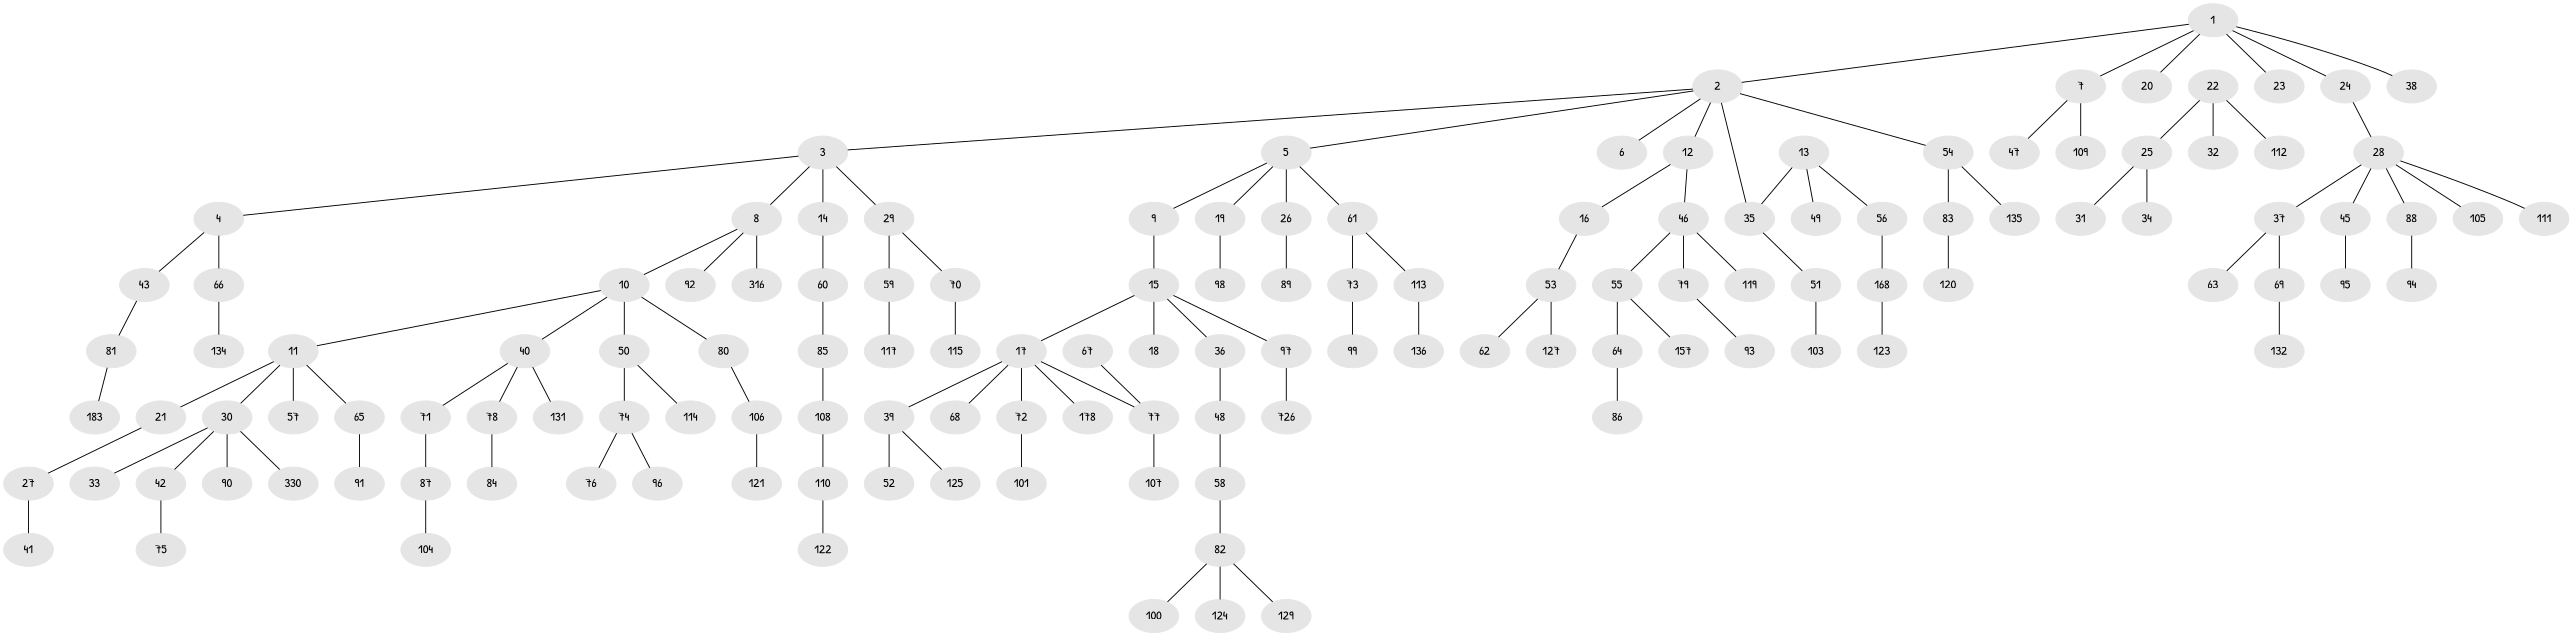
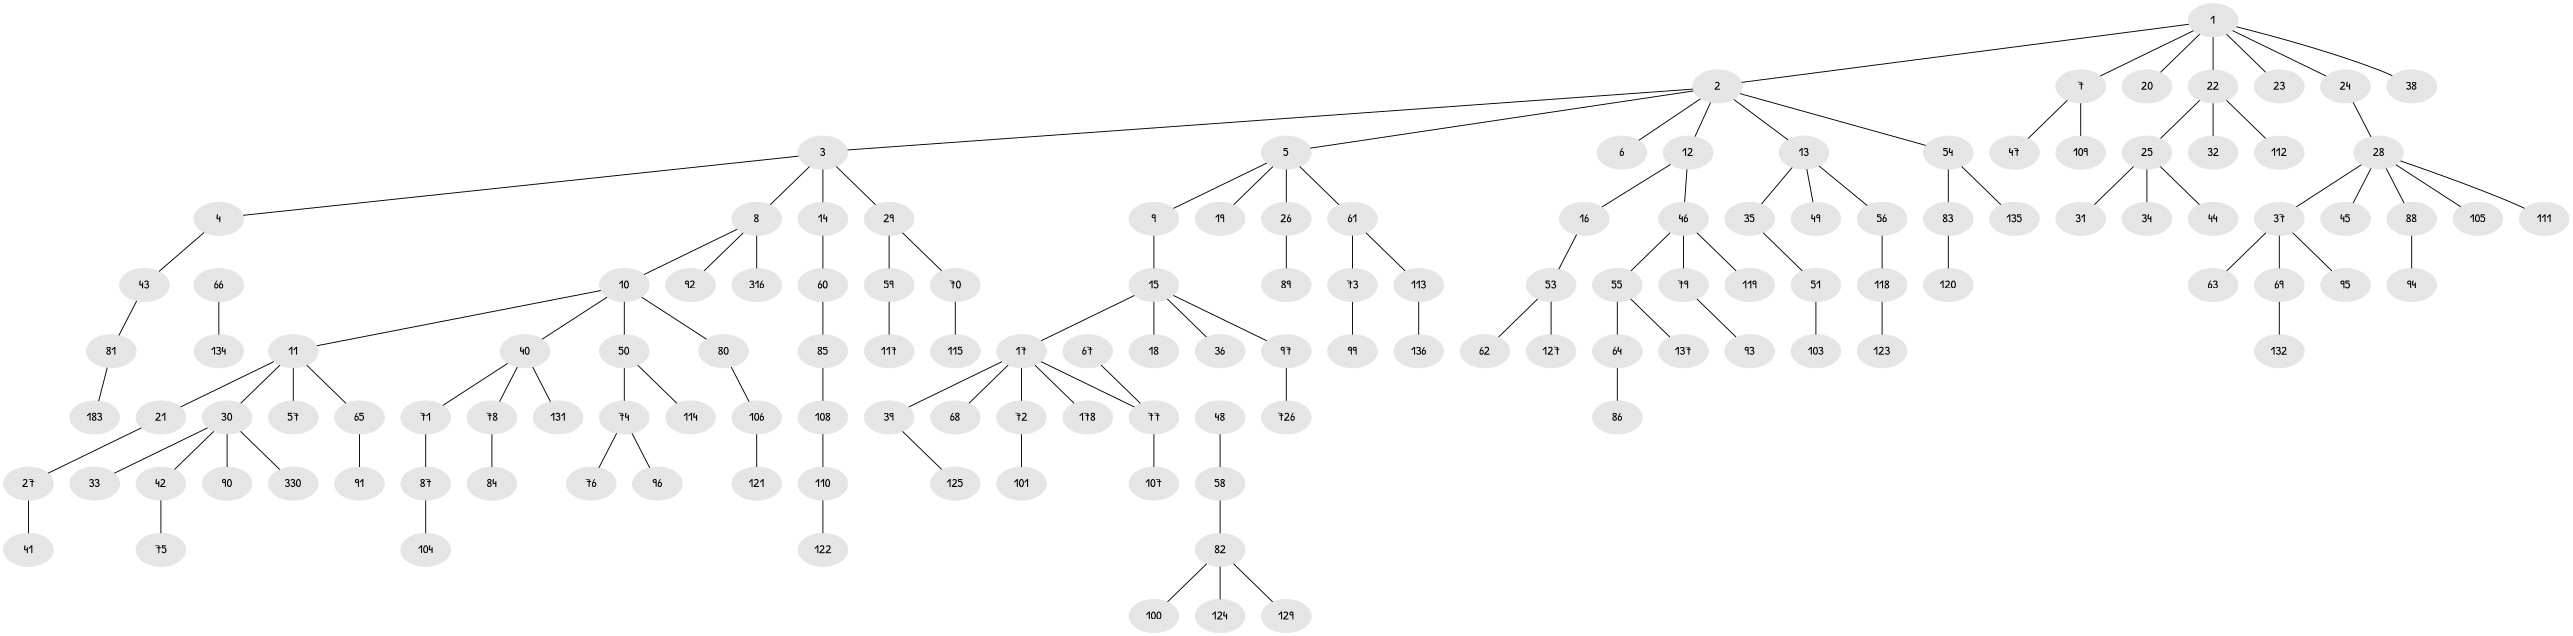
none -> (2213, 53)
(1734, 153) -> (1761, 120)
none -> (2213, 219)
(219, 252) -> none
(2346, 252) -> (2312, 252)
(1220, 285) -> none
(1882, 285) -> (1882, 285)
(1684, 351) -> (1684, 351)
(1220, 384) -> none
(889, 484) -> none
